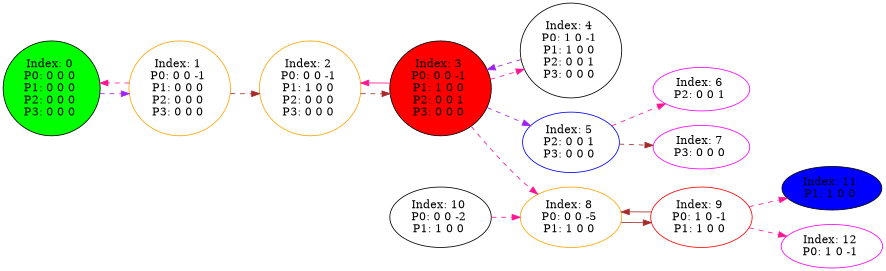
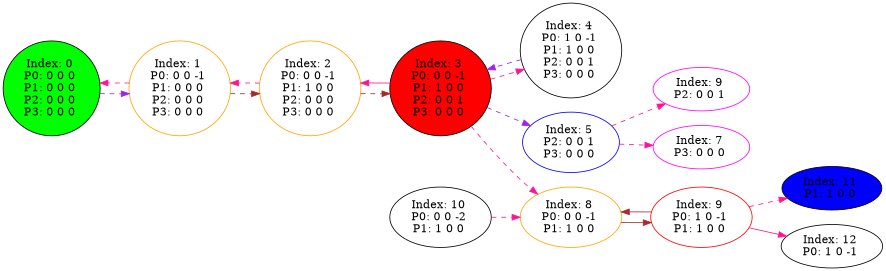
none -> (249, 83)
(701, 89) -> (701, 89)
(632, 145) -> (632, 145)
(571, 217) -> (571, 217)
(764, 231) -> (764, 231)
(832, 246) -> (832, 246)
